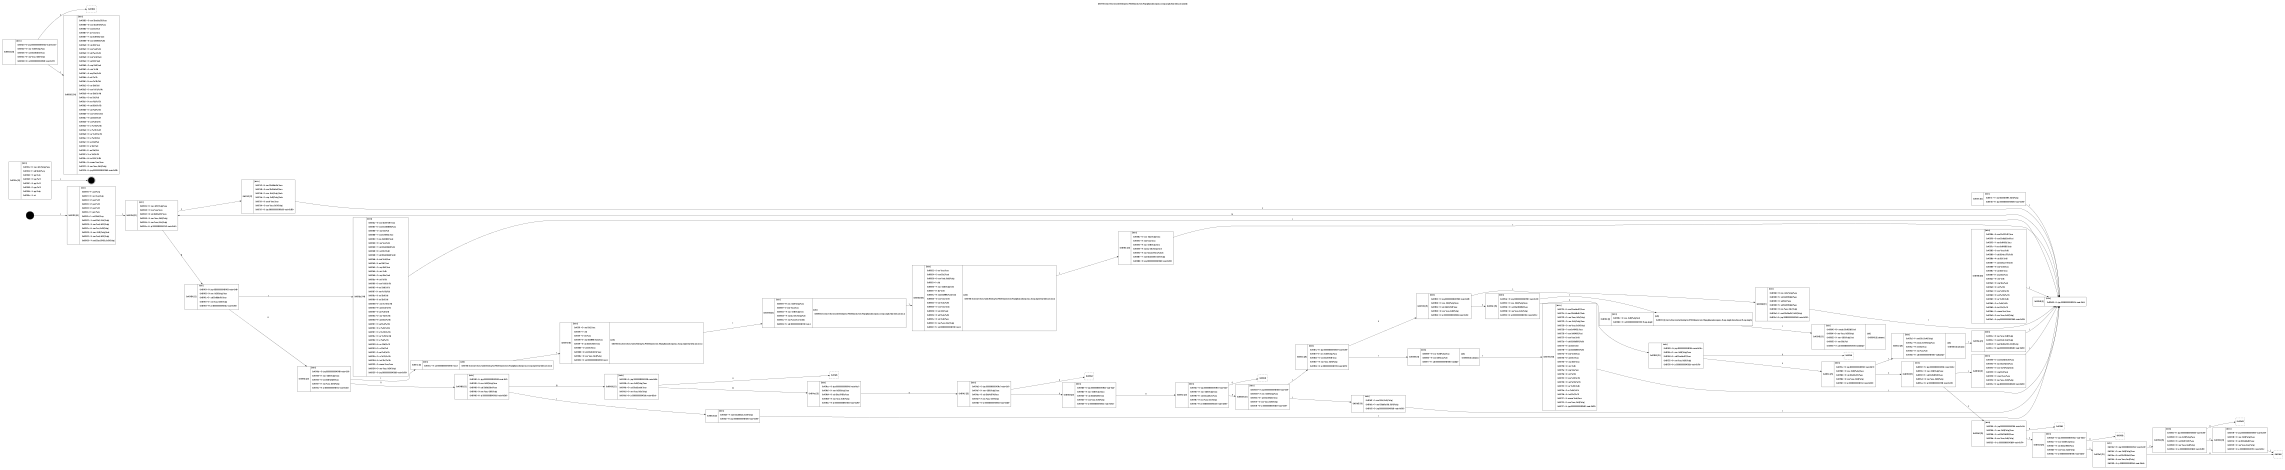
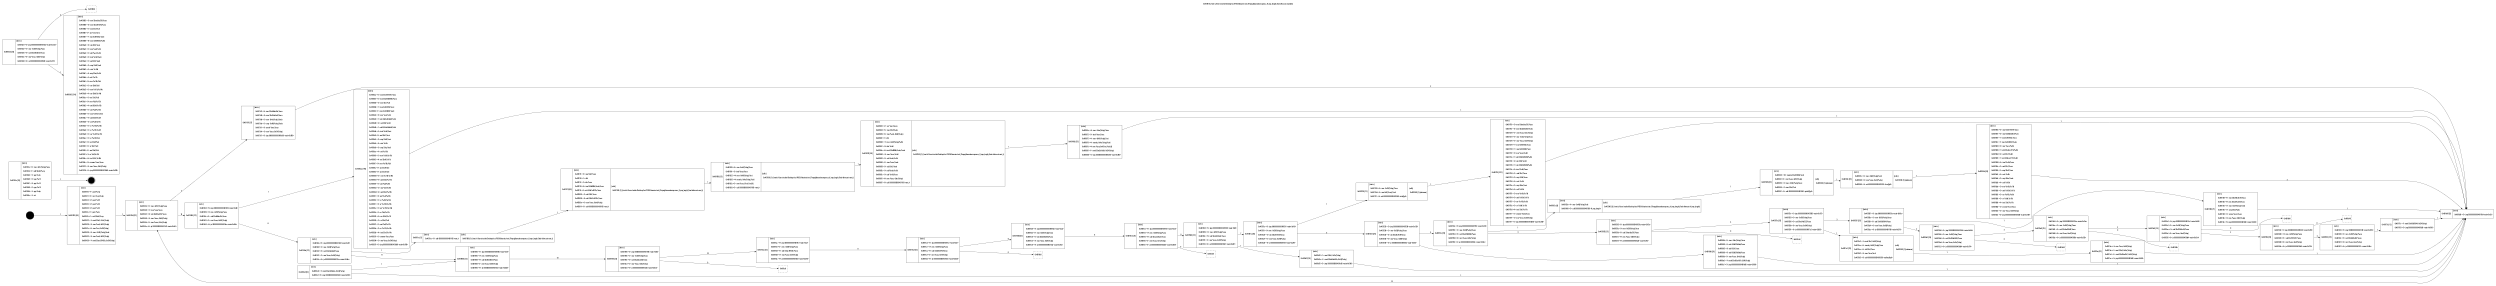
none -> (1877, 179)
(606, 406) -> (403, 266)
(2270, 451) -> (2377, 231)
